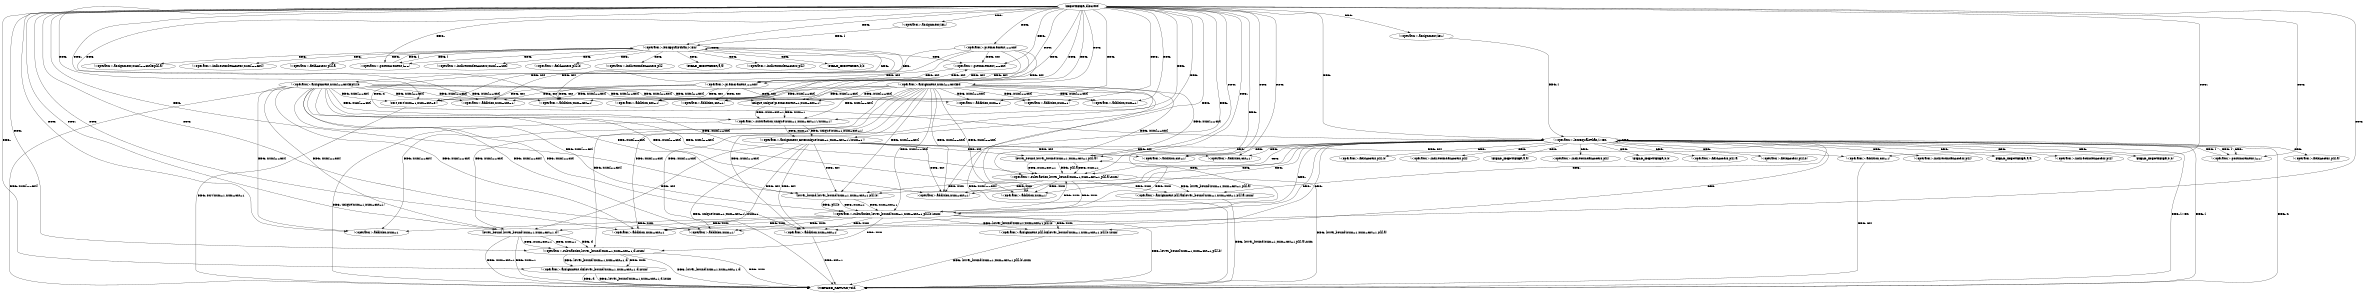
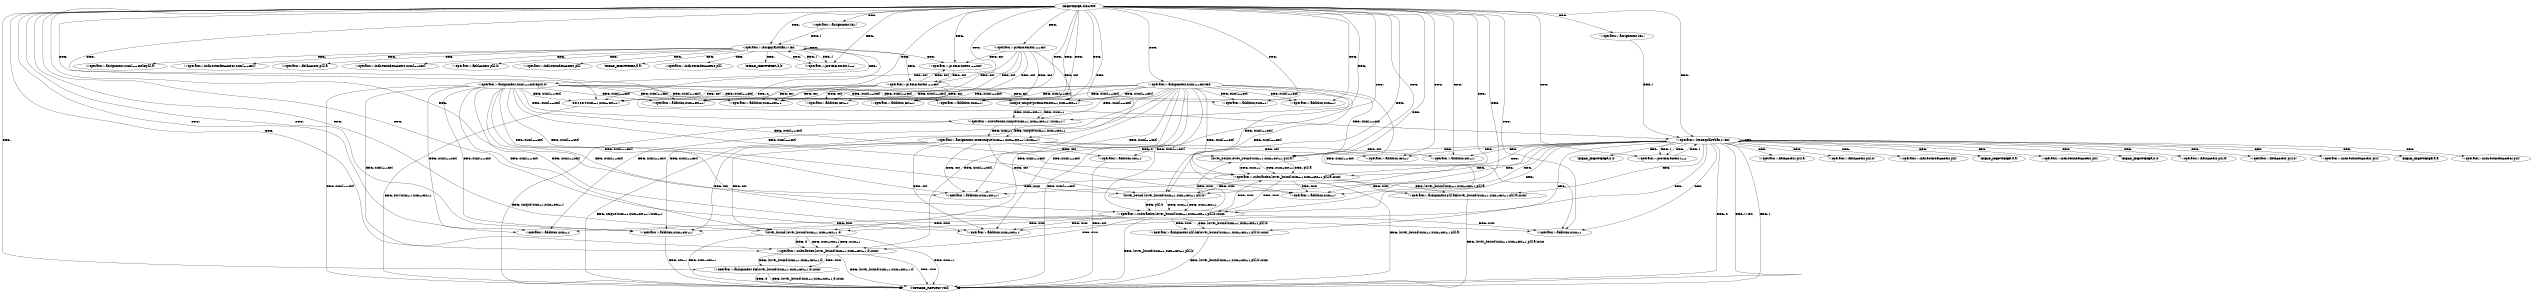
(414, 103) -> (596, 103)
(975, 149) -> (1147, 149)
none -> (453, 242)
